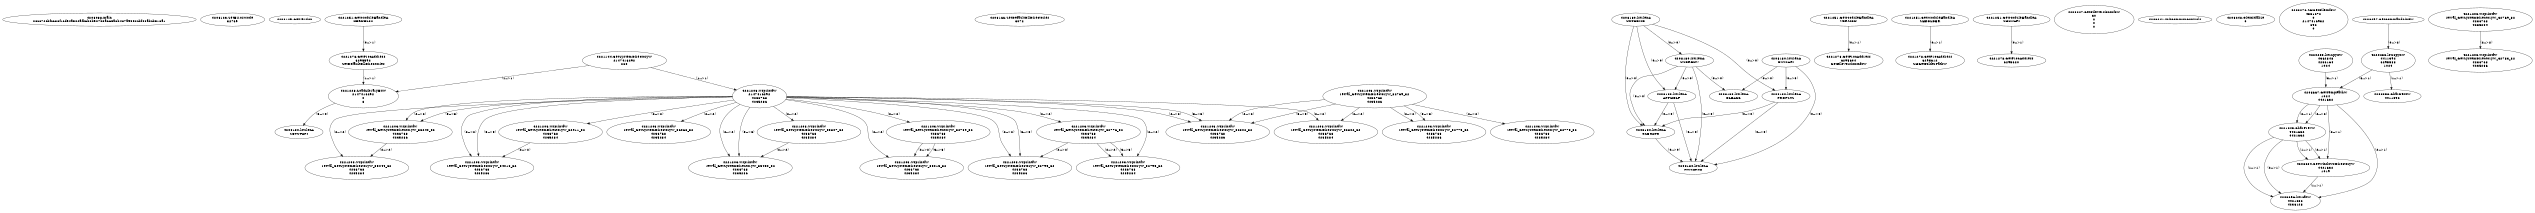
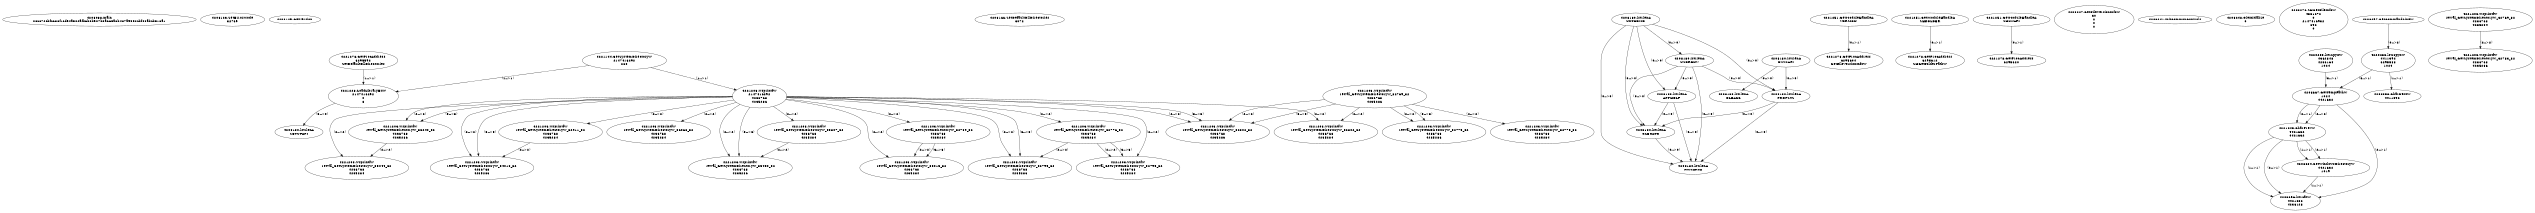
(363, 20) -> none
(1709, 78) -> (1736, 82)
(2329, 131) -> none
(1792, 133) -> (1601, 114)
